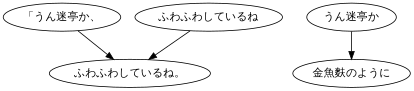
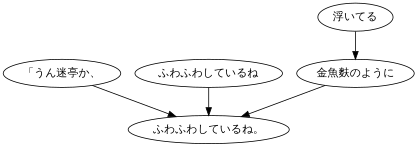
(352, 17) -> (355, 17)
none -> (287, 100)
